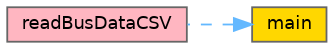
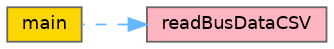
(211, 24) -> (105, 24)
